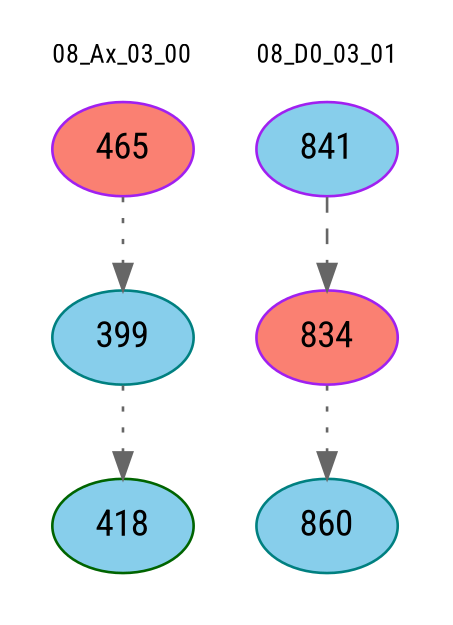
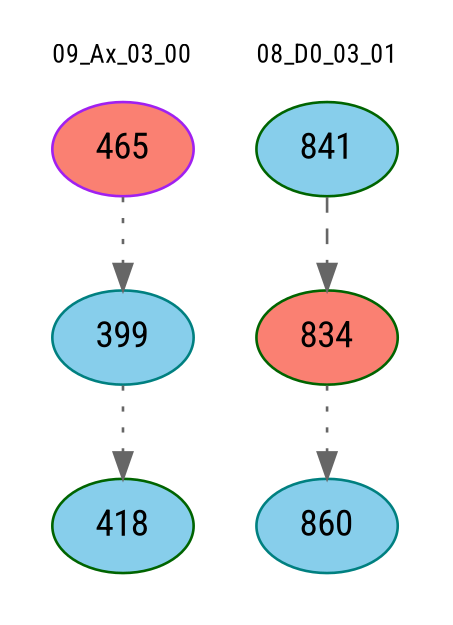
(123, 56) -> (123, 56)
(327, 149) -> (327, 149)
(327, 338) -> (327, 338)
